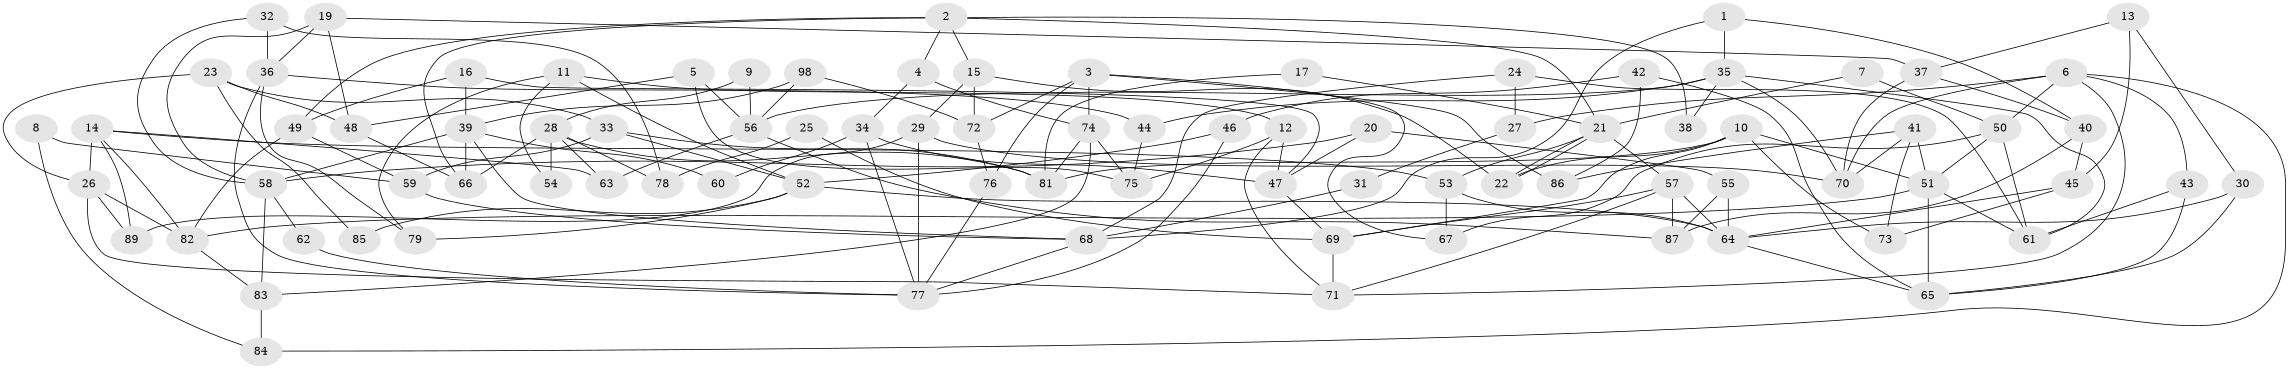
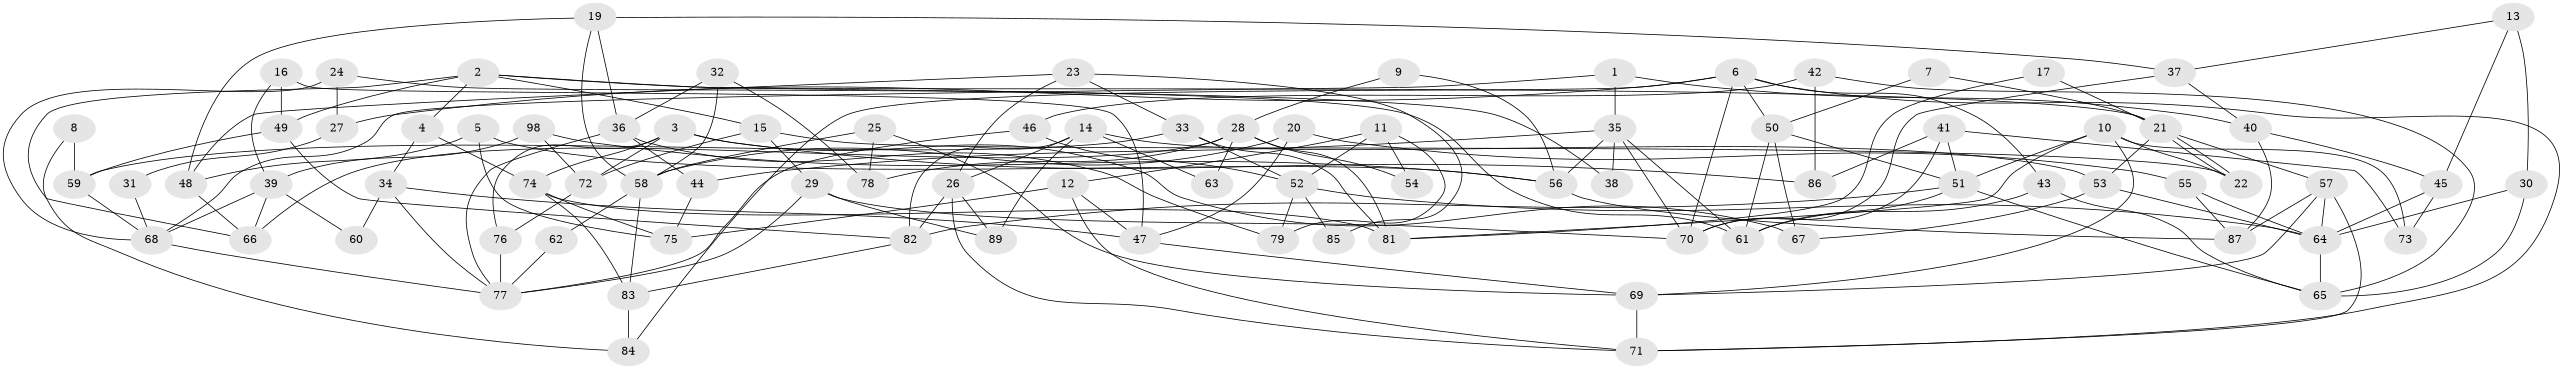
(677, 154) -> none
(366, 157) -> (795, 143)
